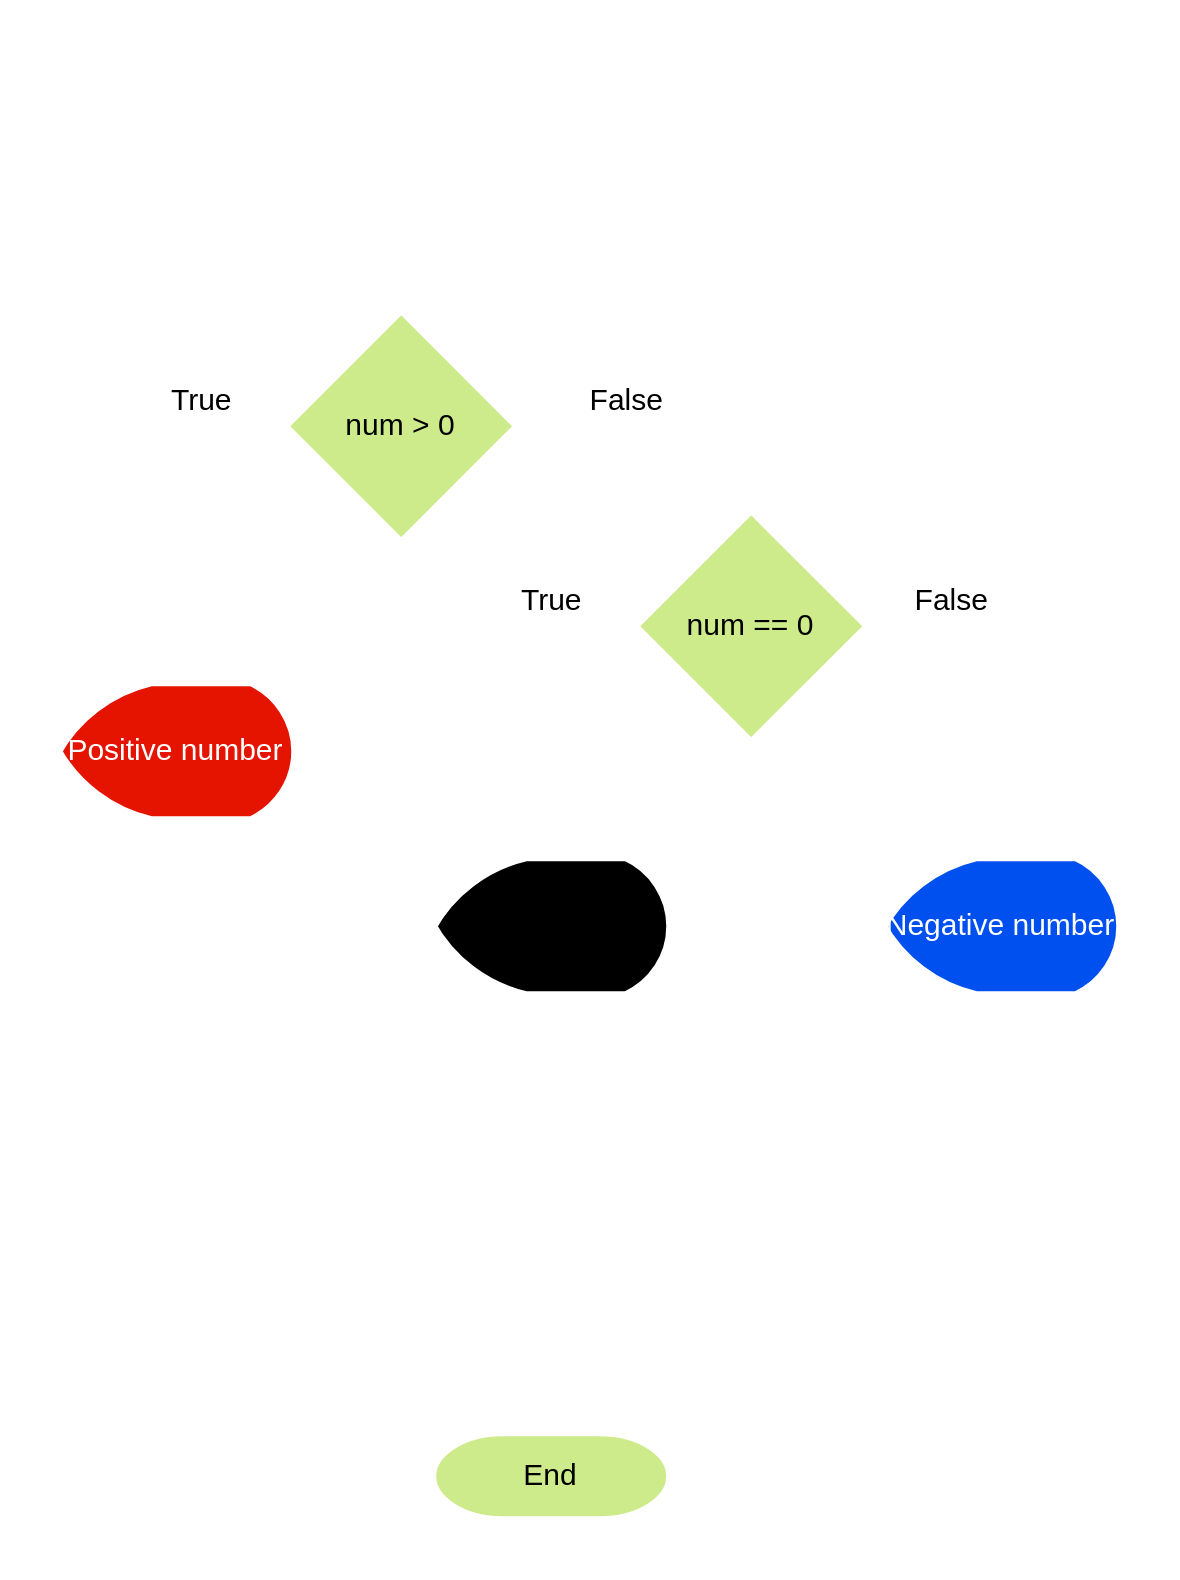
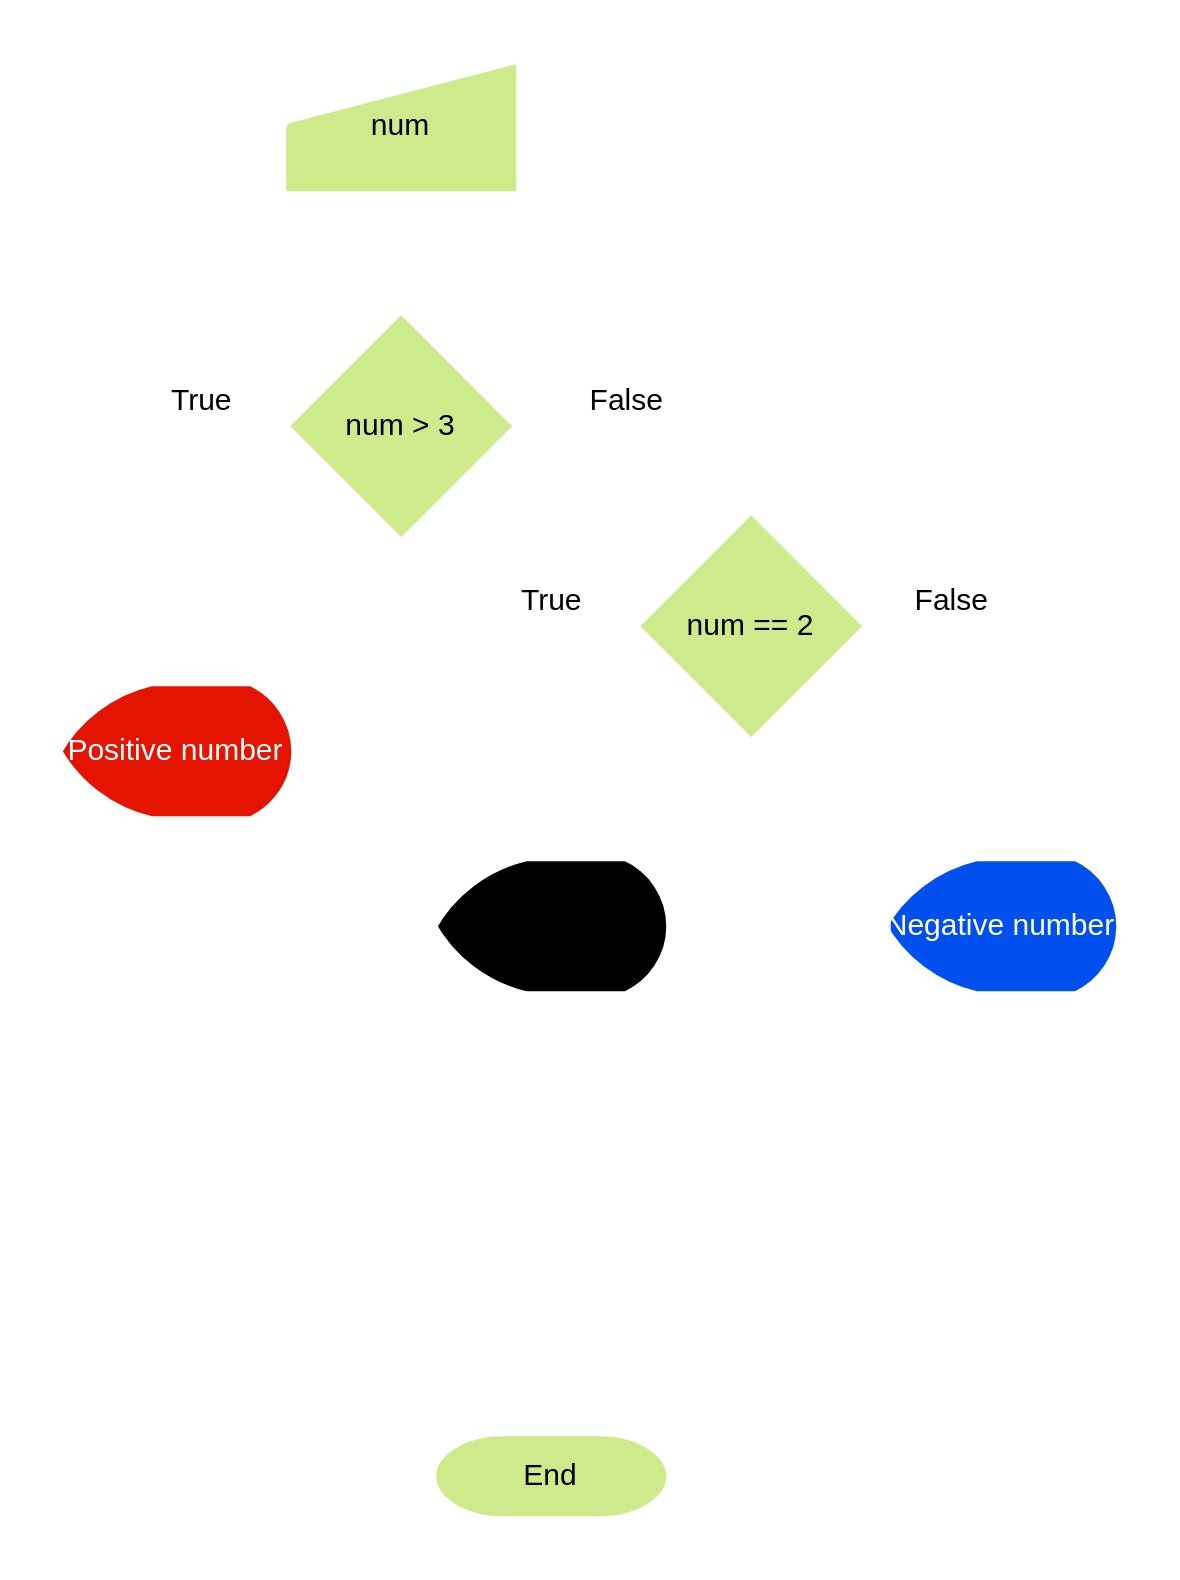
none -> (401, 126)
(401, 426) -> (401, 426)
(751, 626) -> (751, 626)
